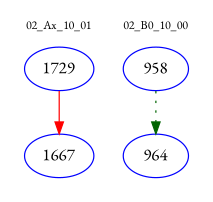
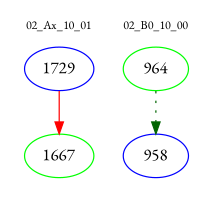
(156, 106) -> (156, 106)
(59, 156) -> (59, 156)
(156, 156) -> (156, 69)
